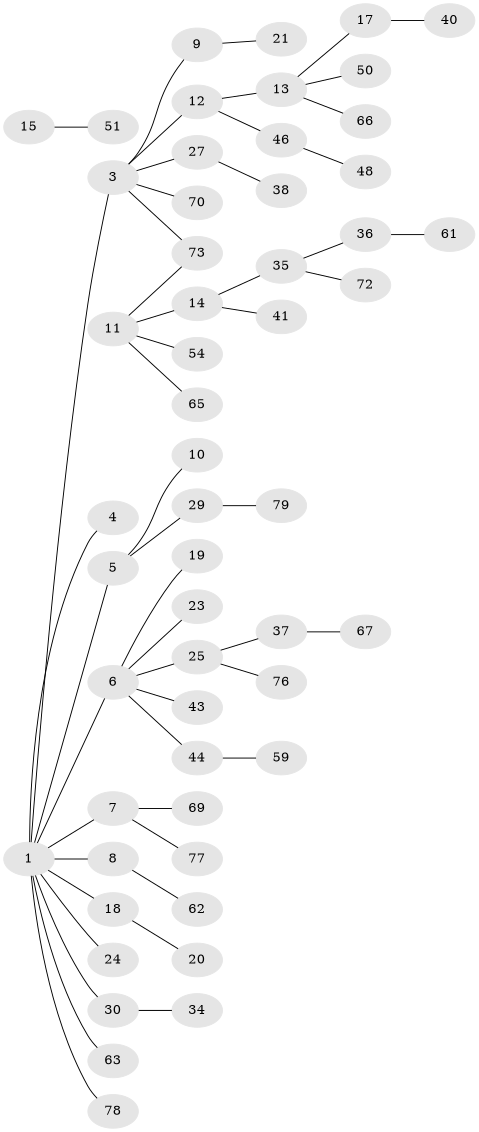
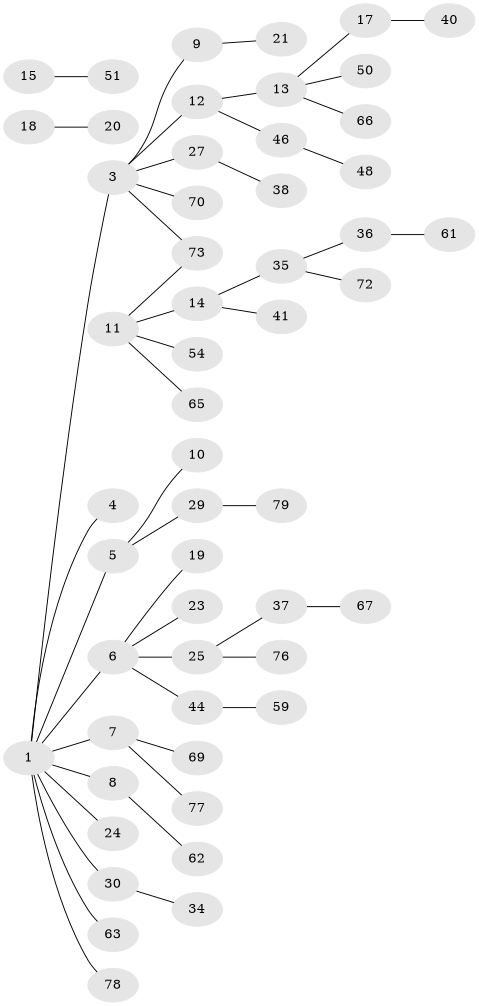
(197, 708) -> none
(71, 884) -> none
